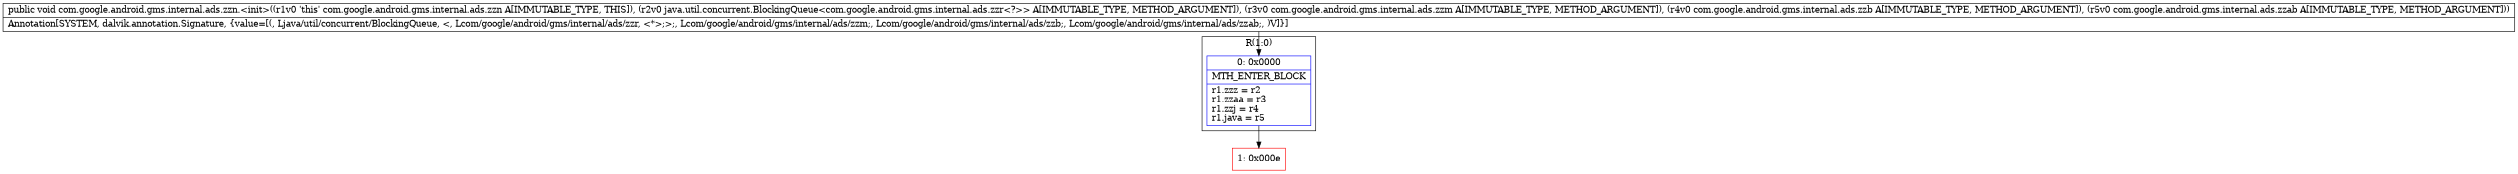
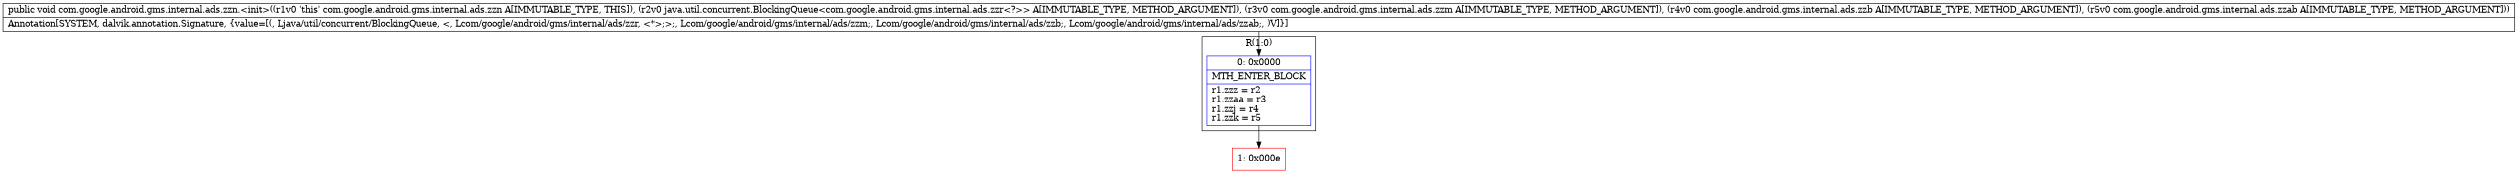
(1238, 118) -> (1237, 118)
